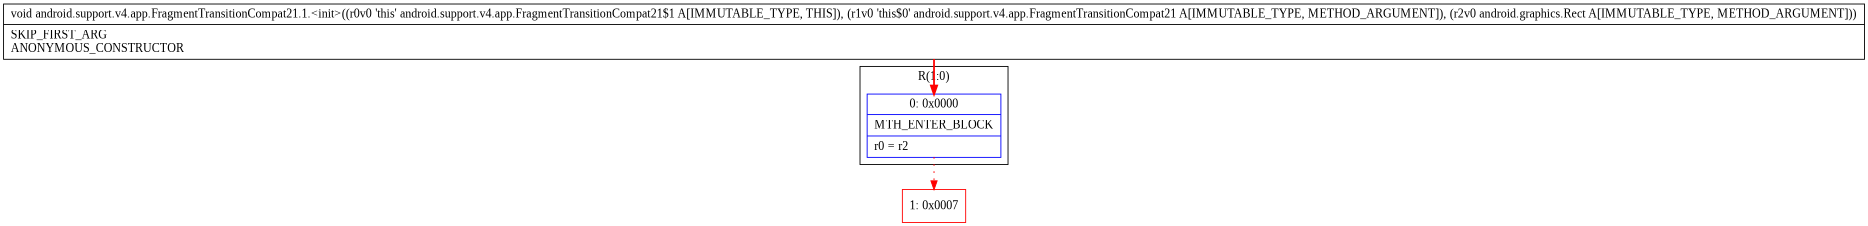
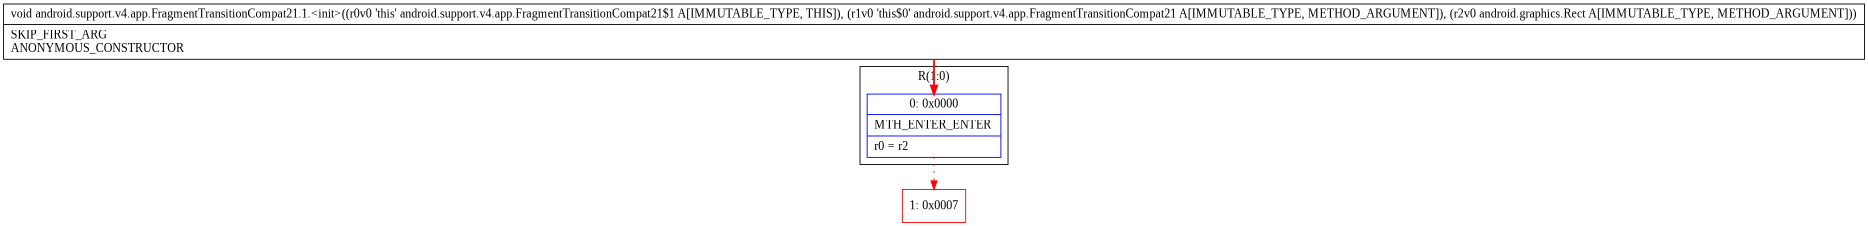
(934, 125) -> (933, 125)
